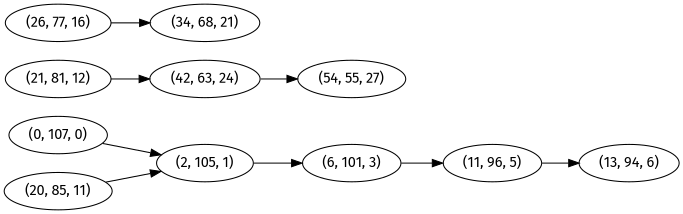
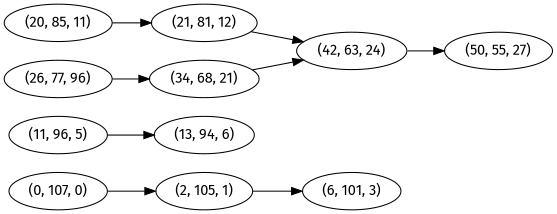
(58, 23) -> (58, 79)
none -> (273, 66)
(352, 79) -> (499, 51)
(417, 163) -> none
(128, 178) -> (127, 23)
